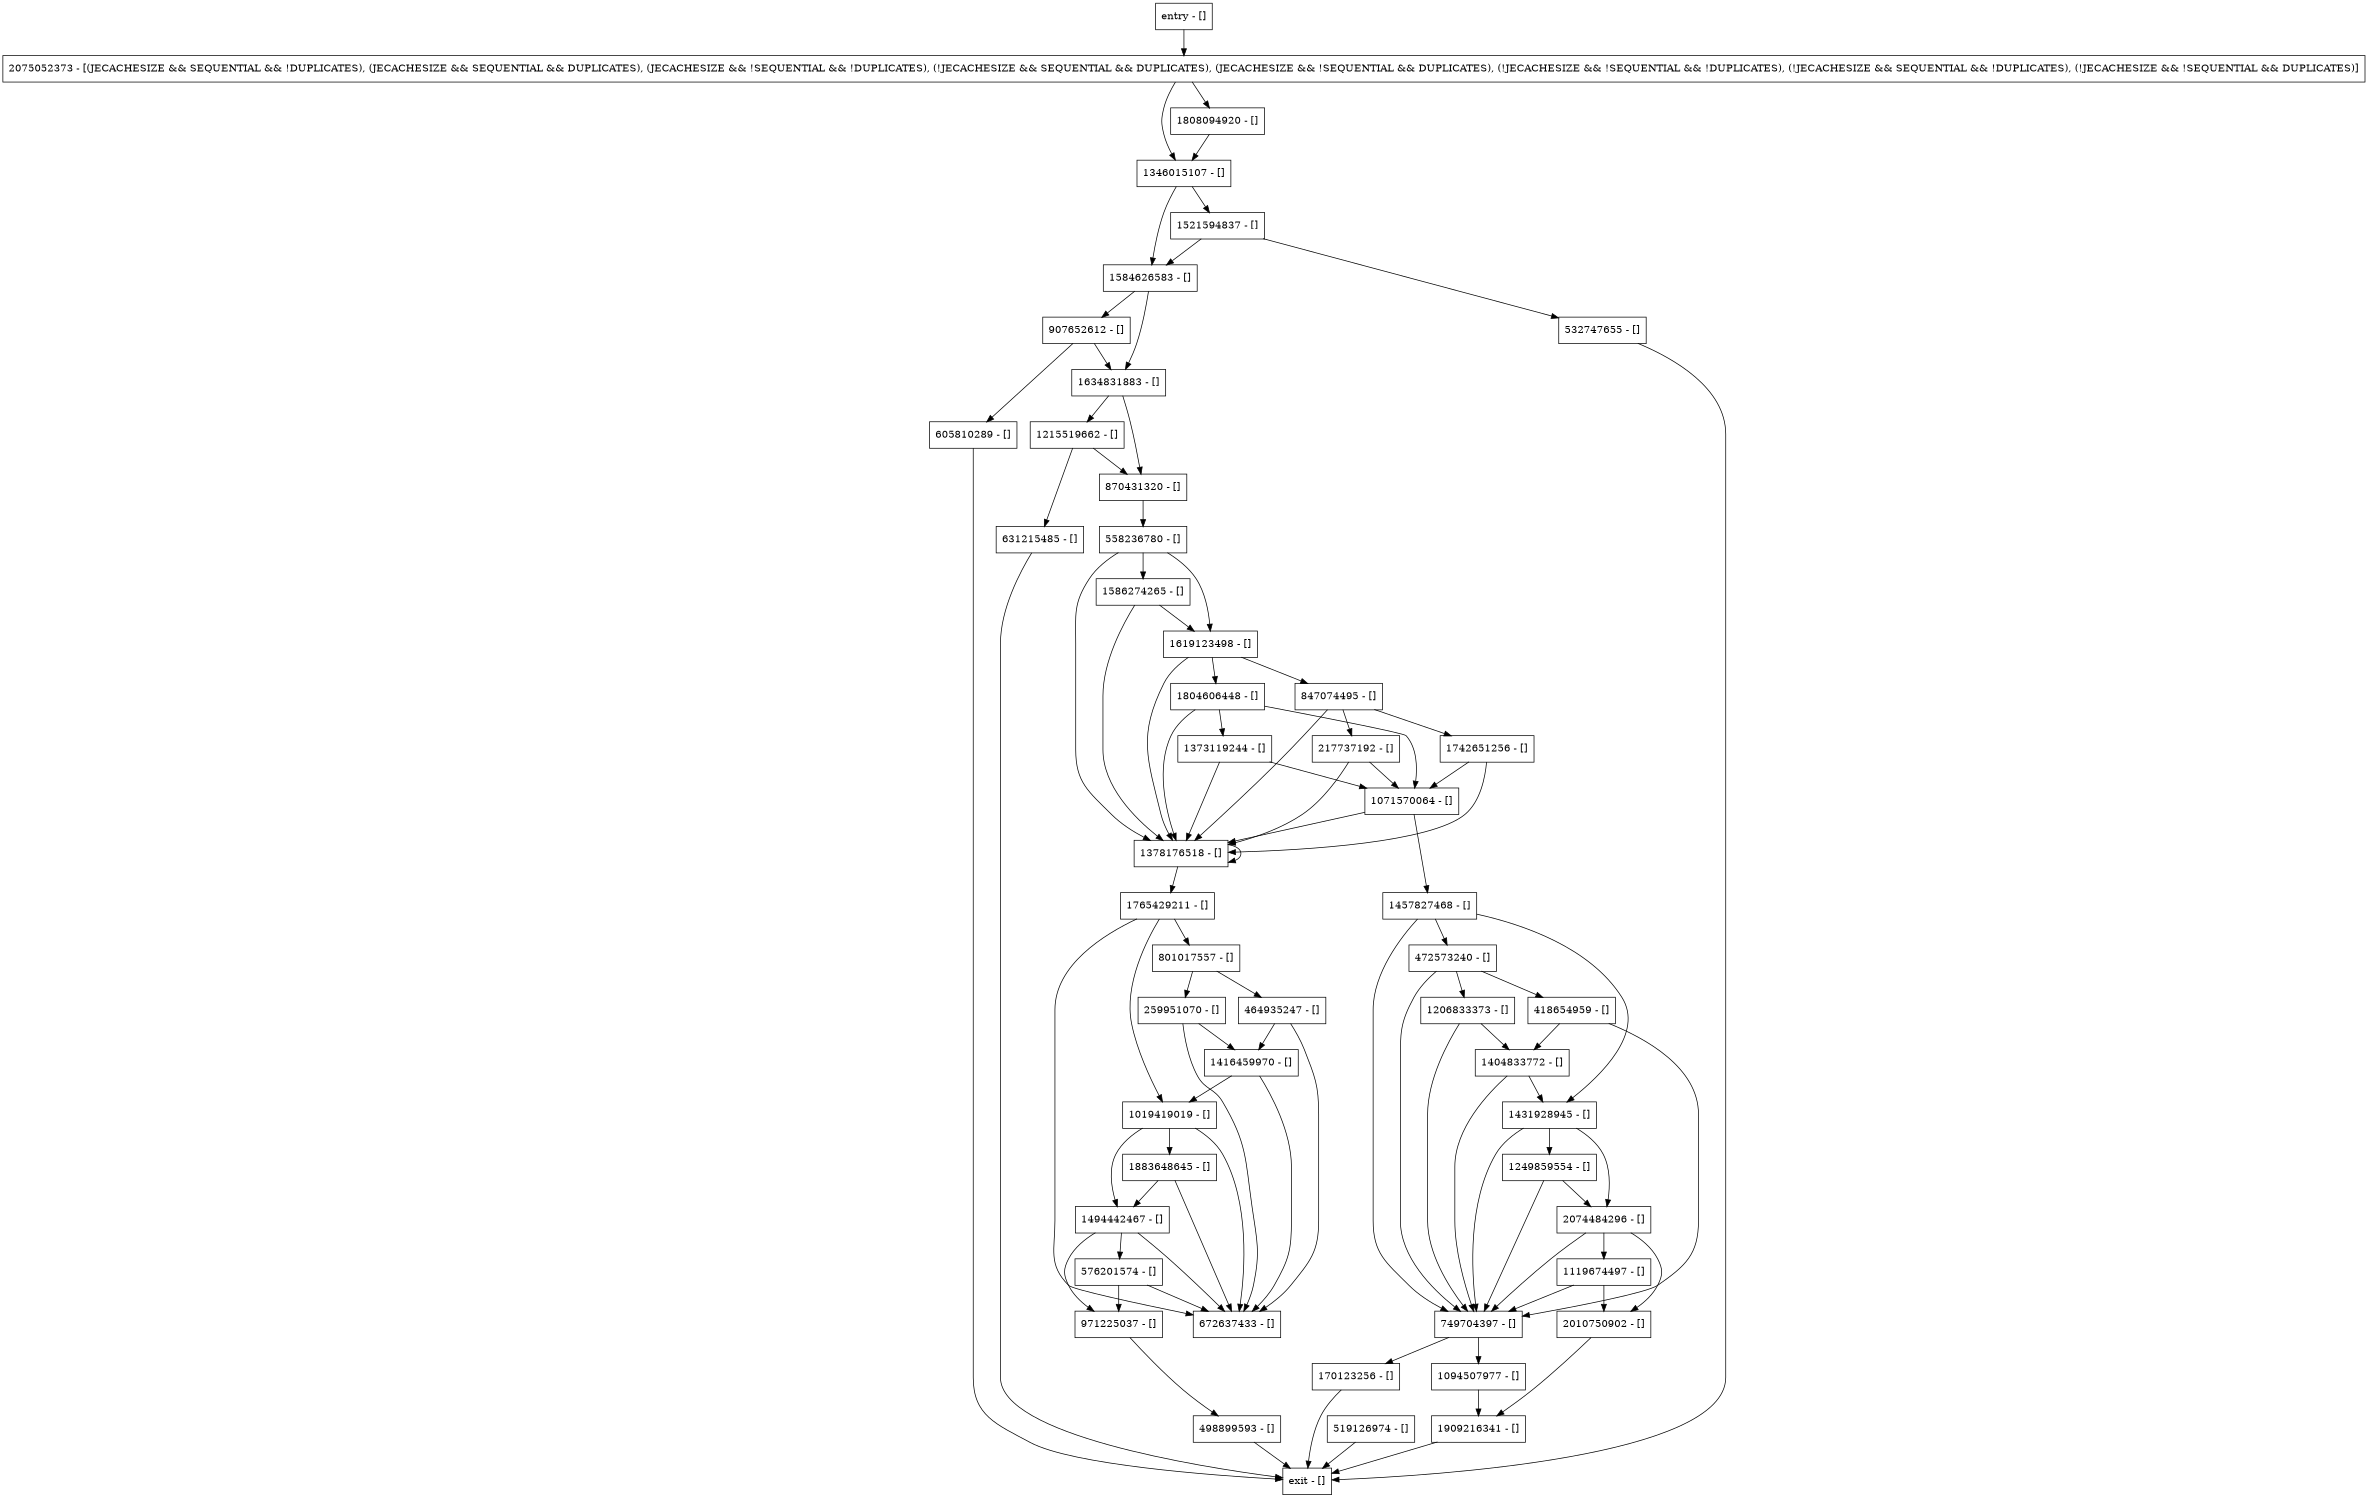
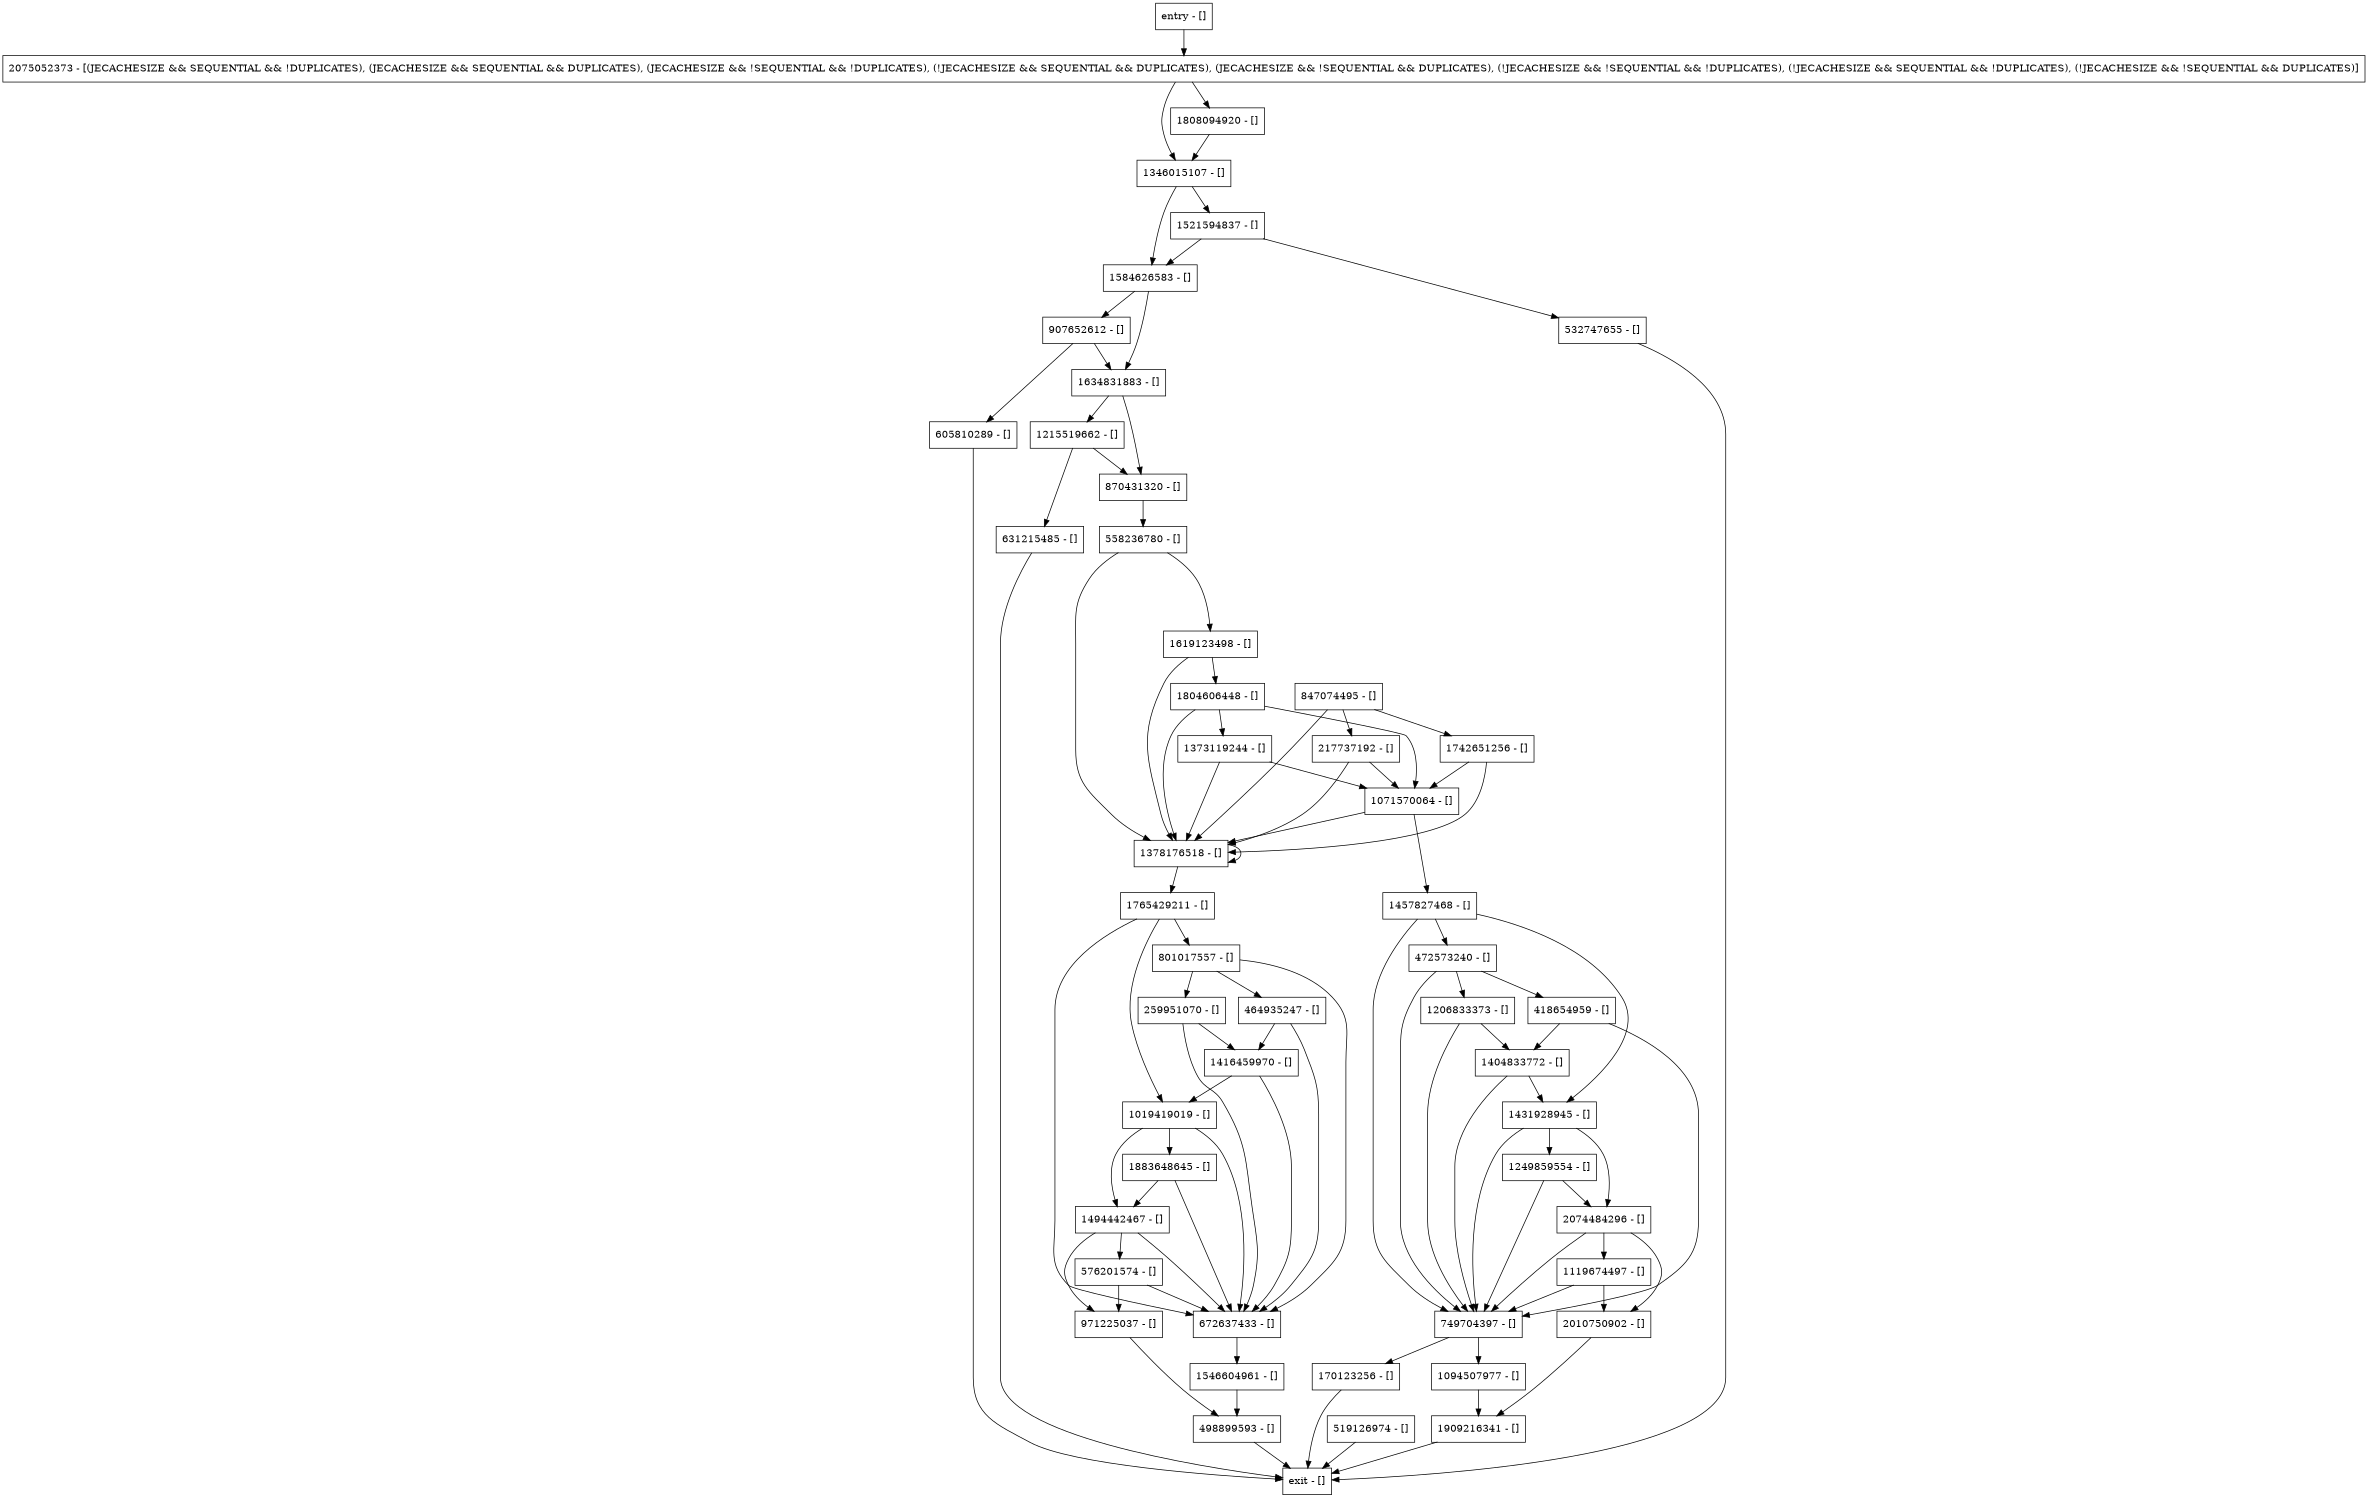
(1143, 592) -> none
(1271, 669) -> none
none -> (1346, 1115)
none -> (1237, 1377)
